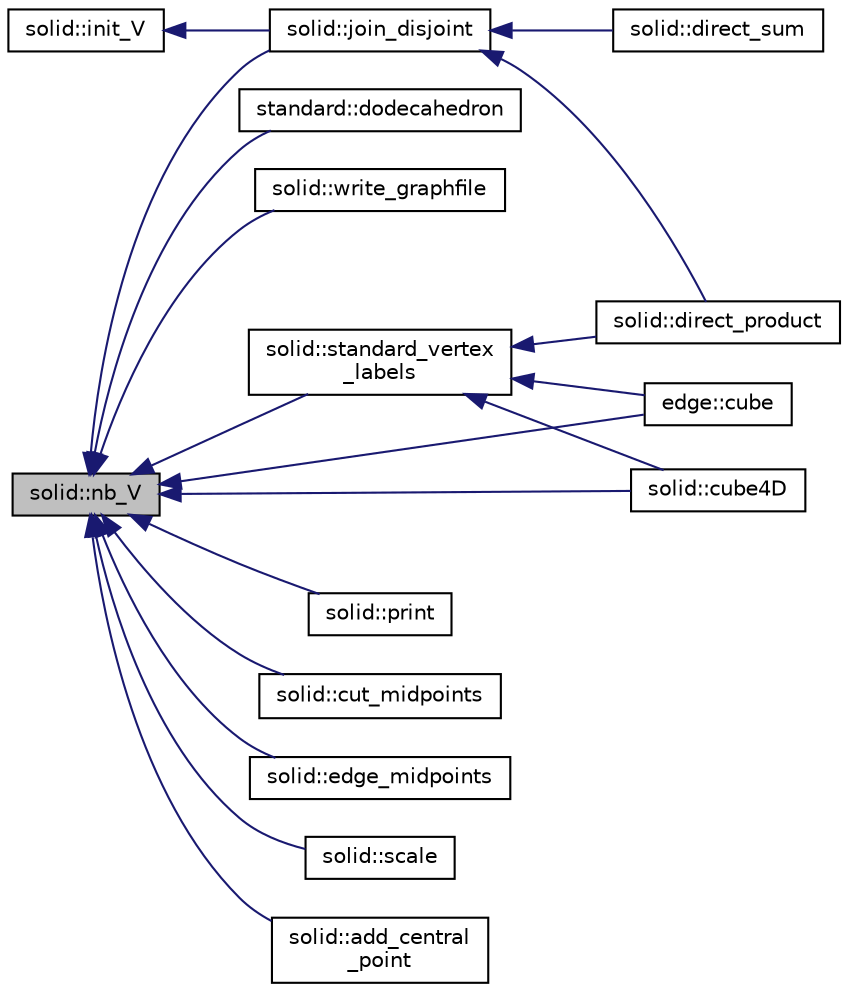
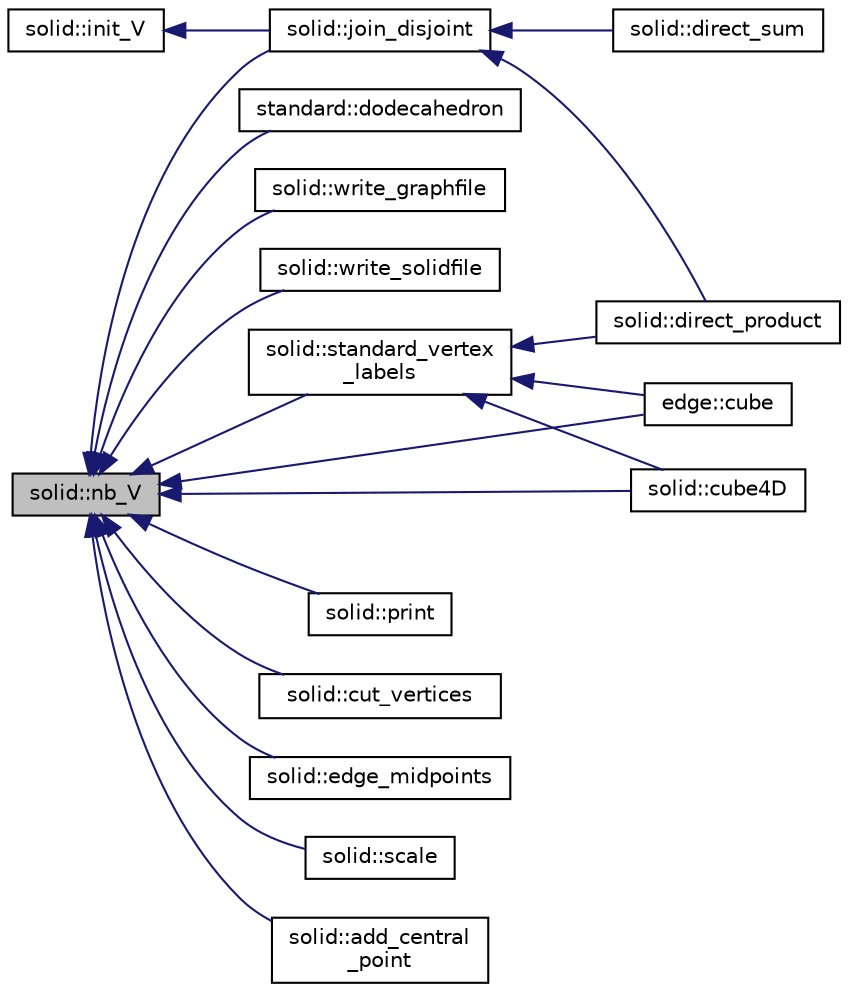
none -> (380, 270)
(380, 696) -> (380, 696)
